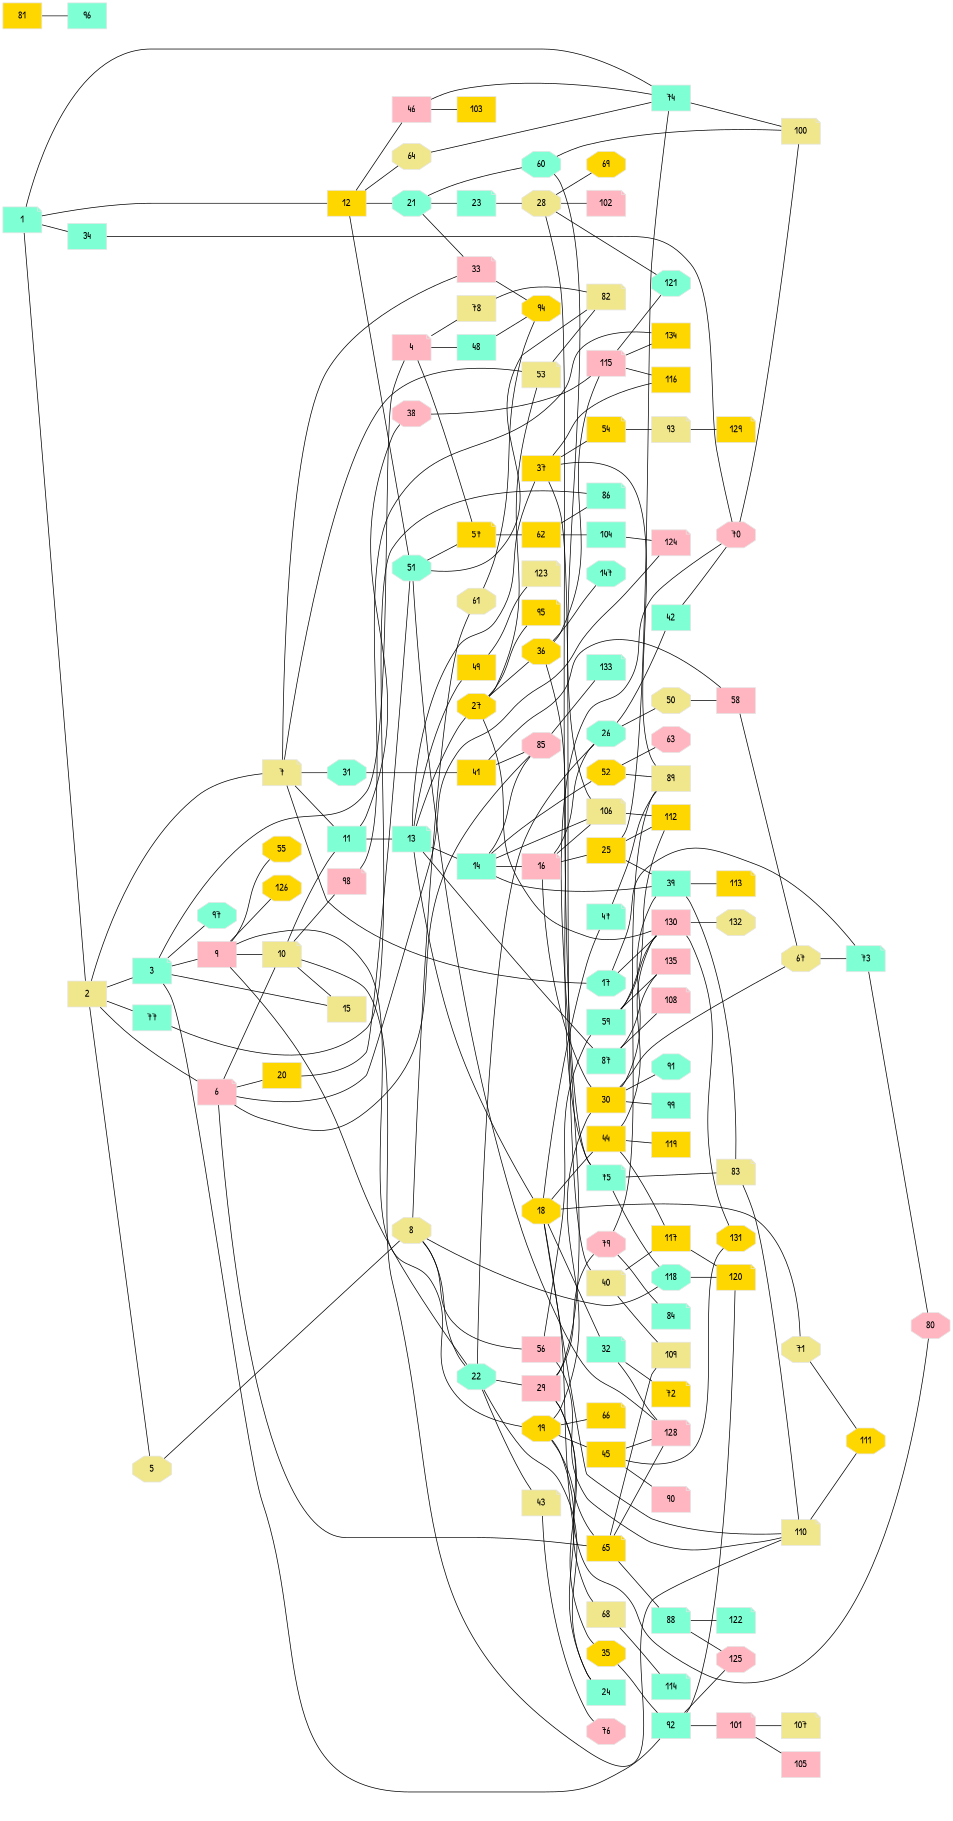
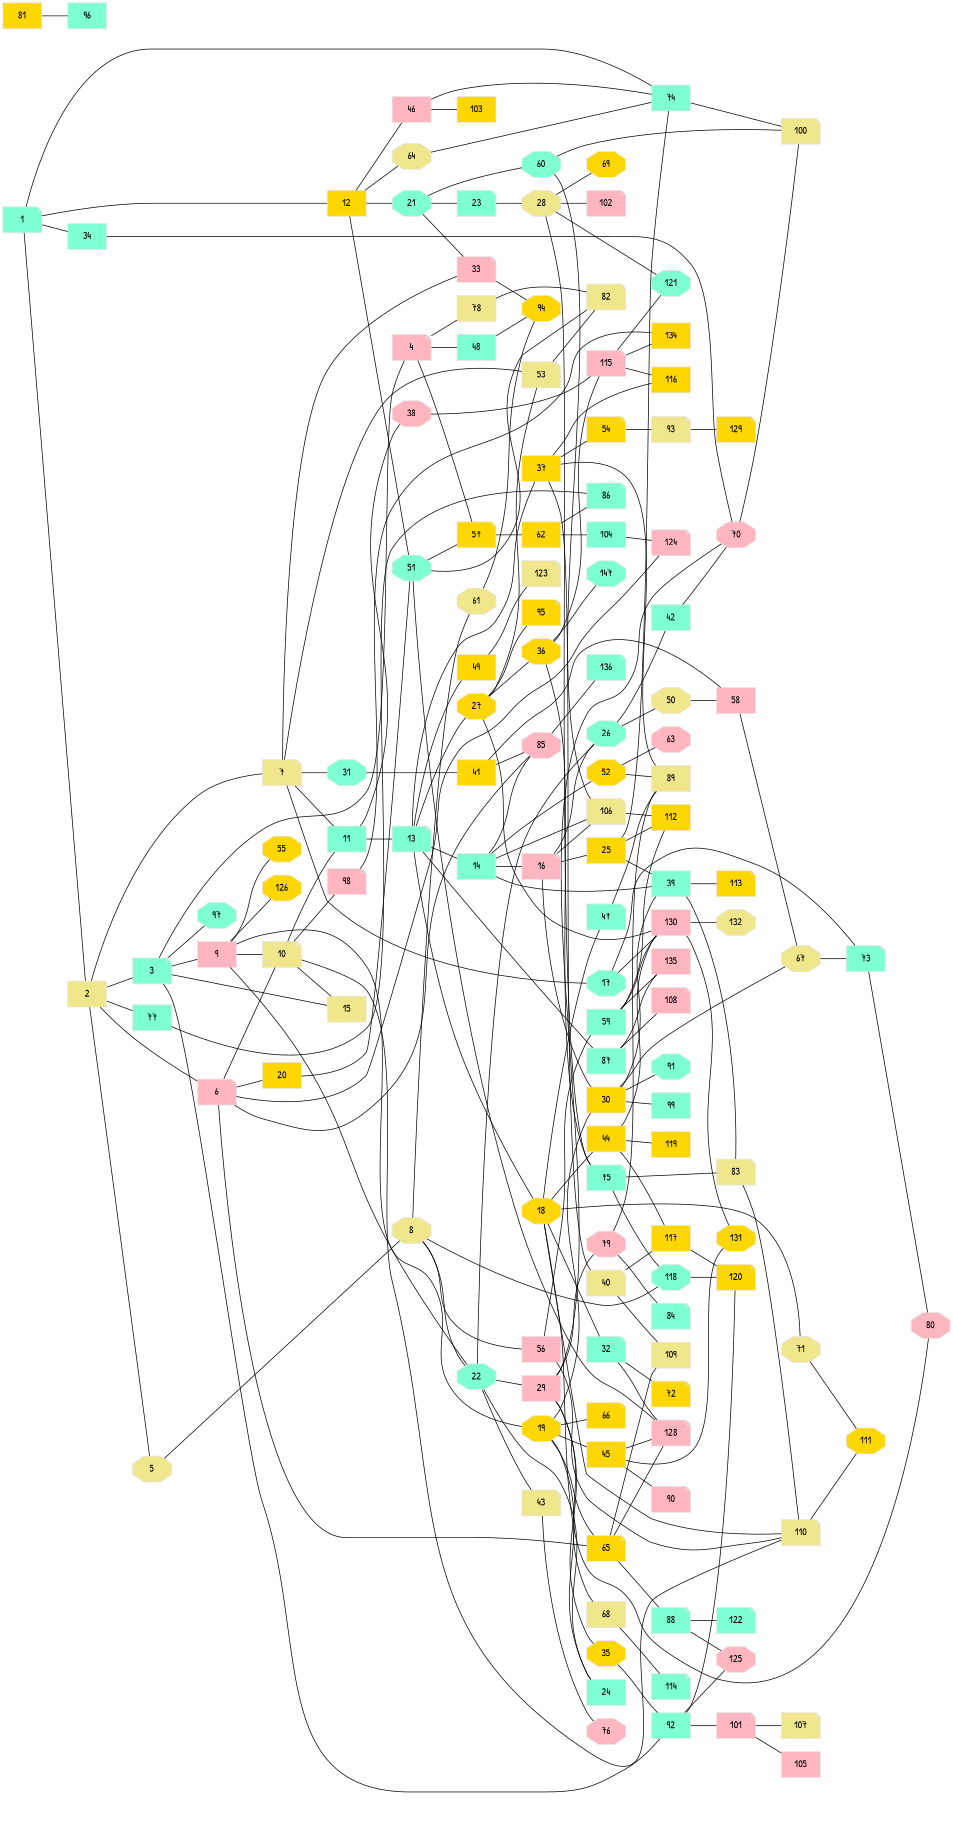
(606, 667) -> (606, 667)
